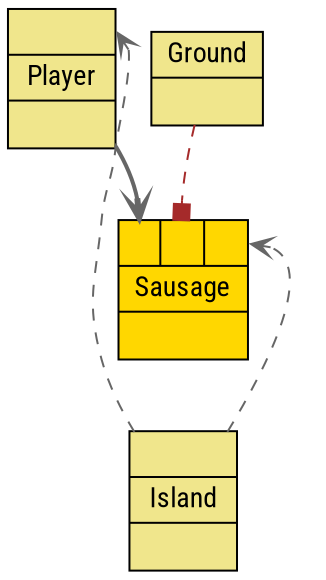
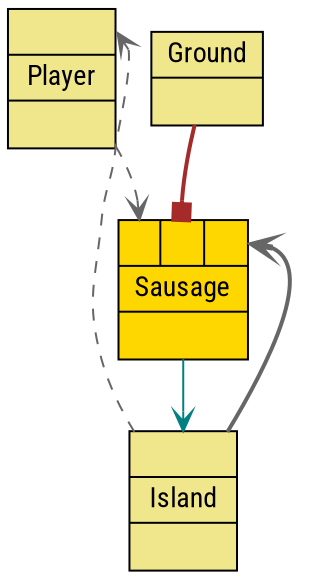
(187, 162) -> (187, 162)
(129, 172) -> (129, 172)
(275, 341) -> (275, 341)
none -> (183, 385)
